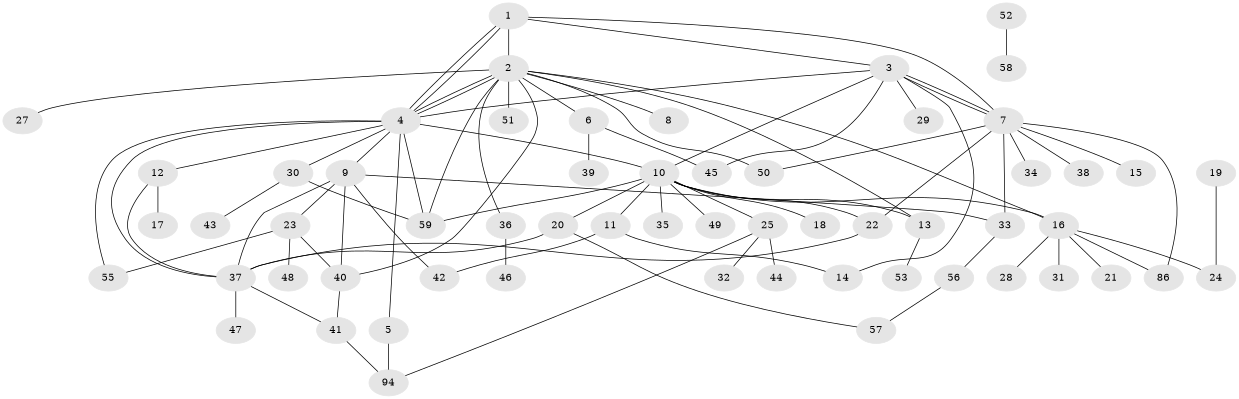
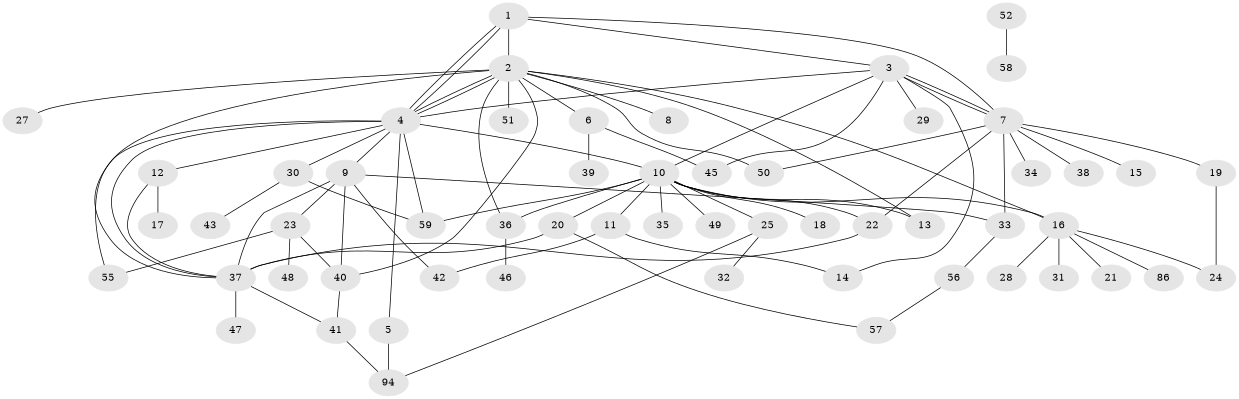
(457, 143) -> (196, 118)
(1147, 150) -> (1112, 141)
none -> (566, 201)
(777, 278) -> none
(902, 278) -> none
